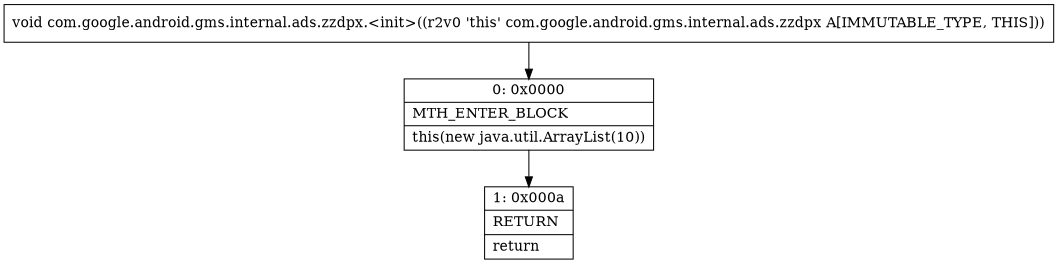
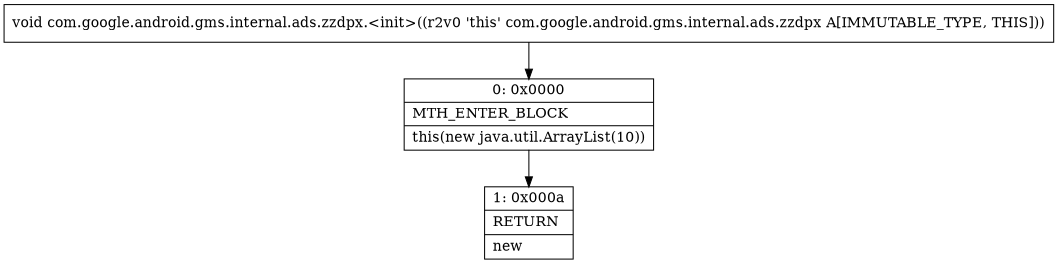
(516, 246) -> (508, 246)
